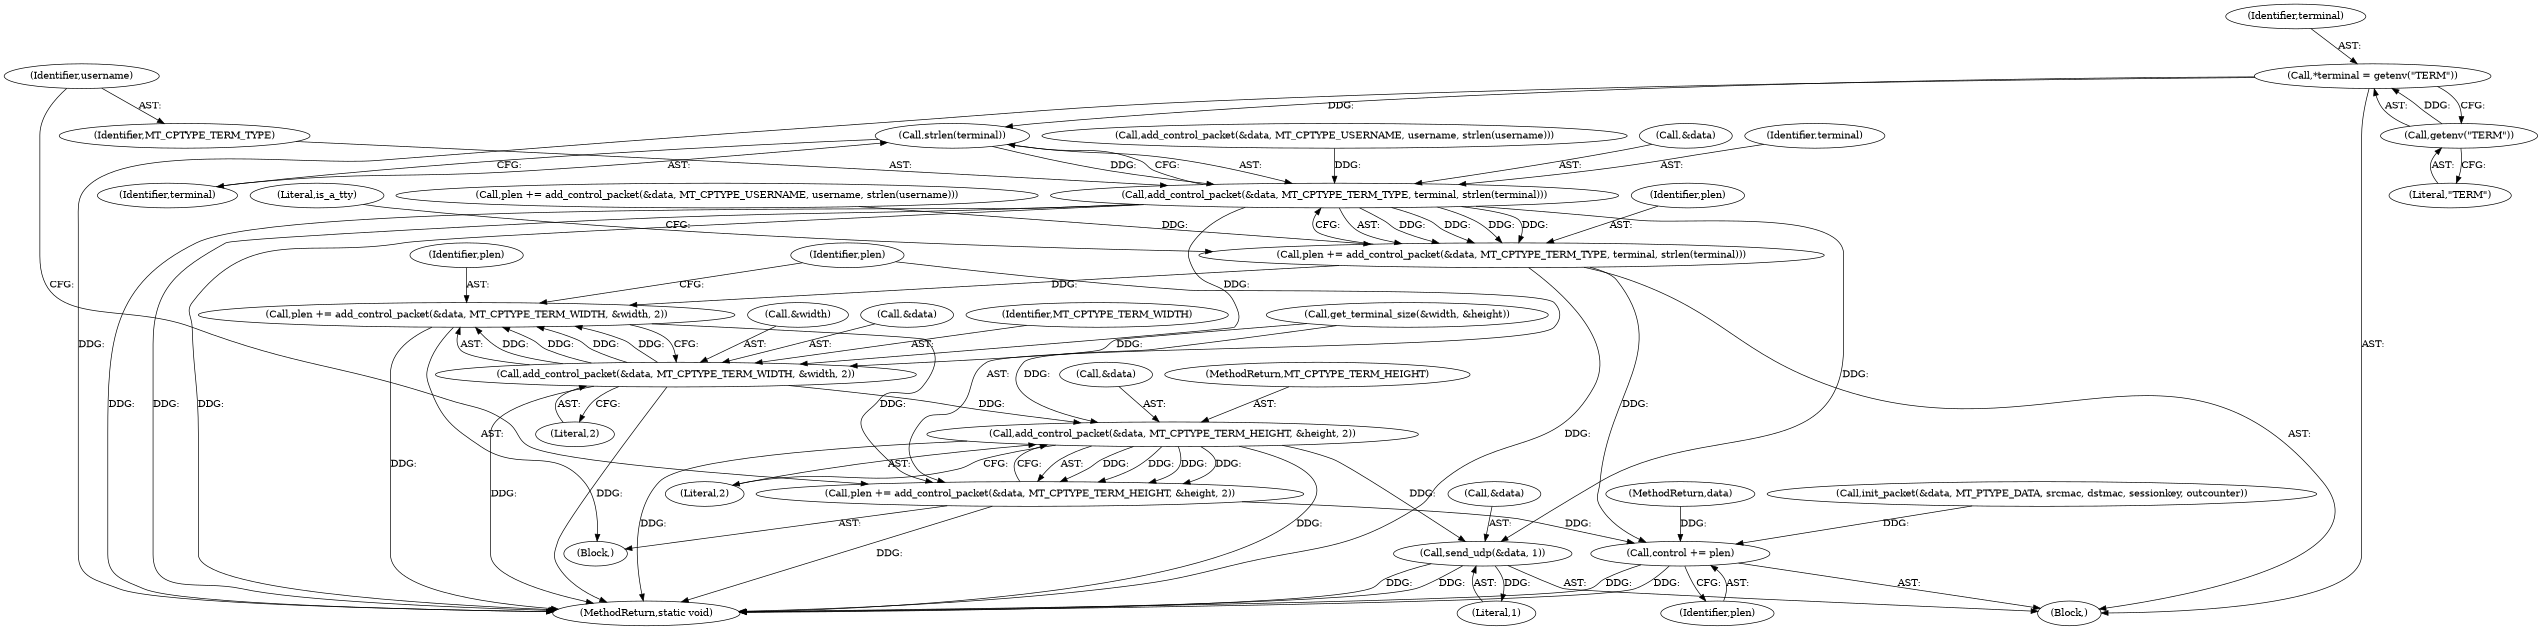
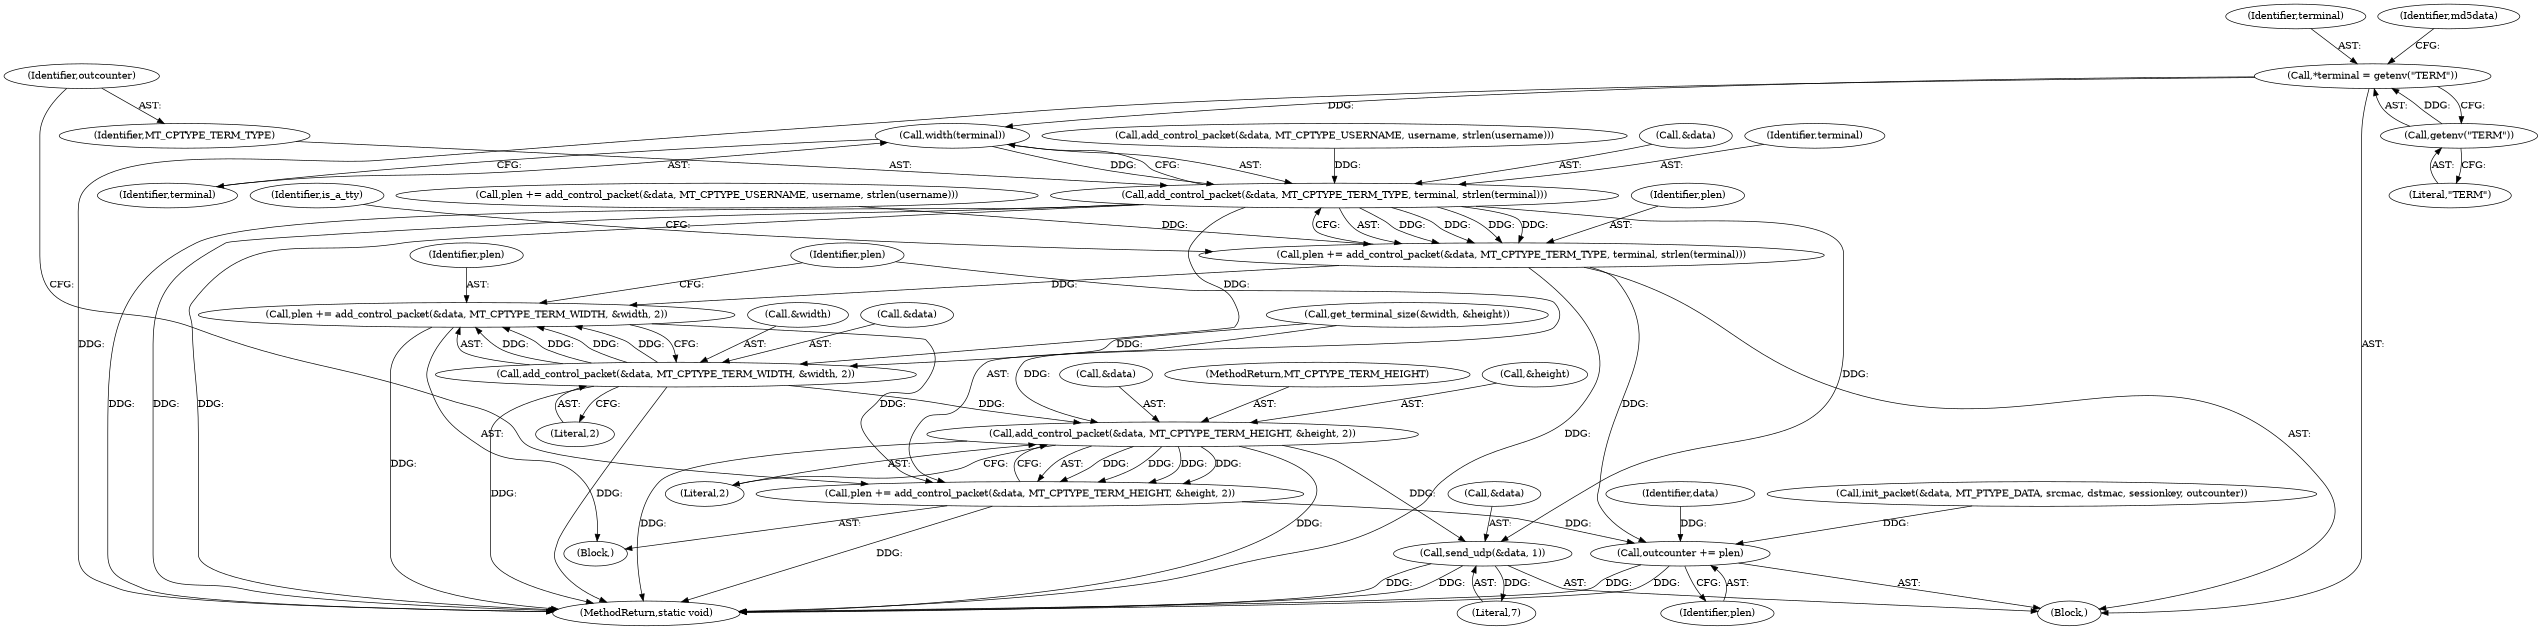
none -> (2449, 16)
(82, 76) -> (82, 76)
(952, 136) -> (952, 136)
(317, 196) -> (317, 196)
(1097, 315) -> none
none -> (1535, 375)
(1680, 494) -> (1680, 494)
(1680, 554) -> (1680, 554)
(1496, 613) -> (1496, 613)
